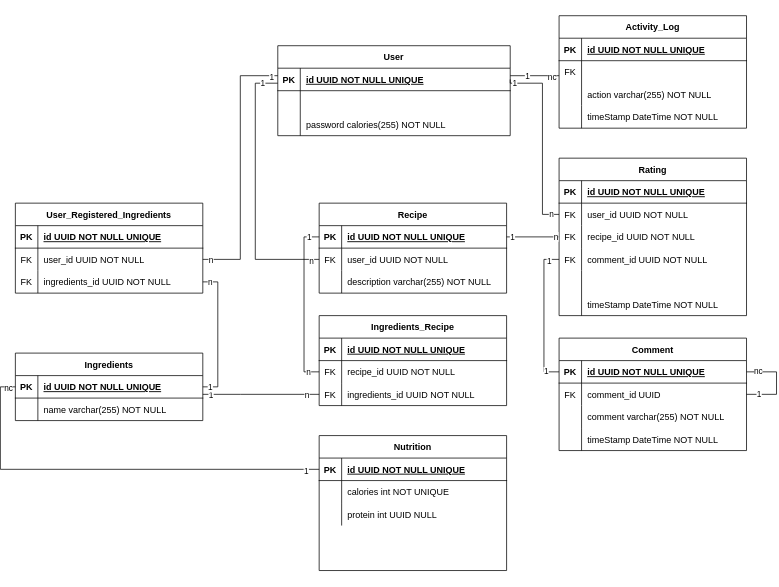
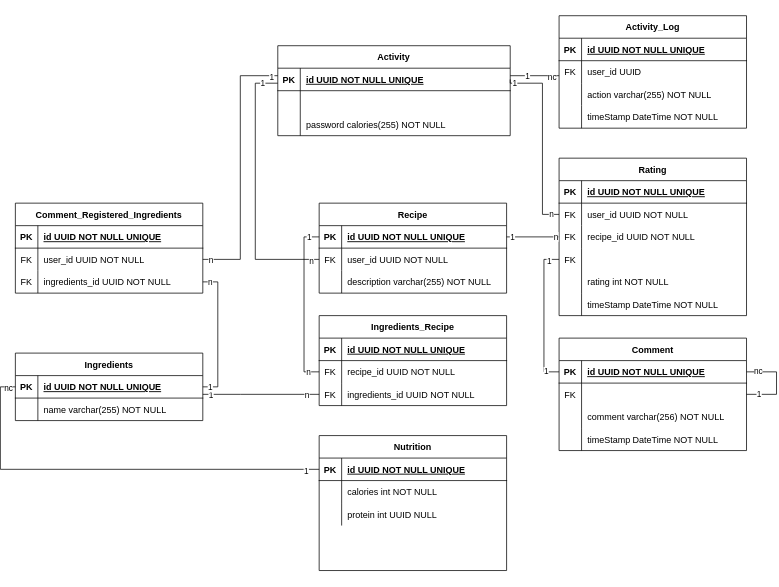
(394, 57) -> (394, 57)
none -> (664, 72)
(109, 215) -> (109, 215)
(664, 259) -> none
none -> (664, 282)
(664, 394) -> none
(657, 417) -> (657, 417)
(398, 492) -> (393, 492)
